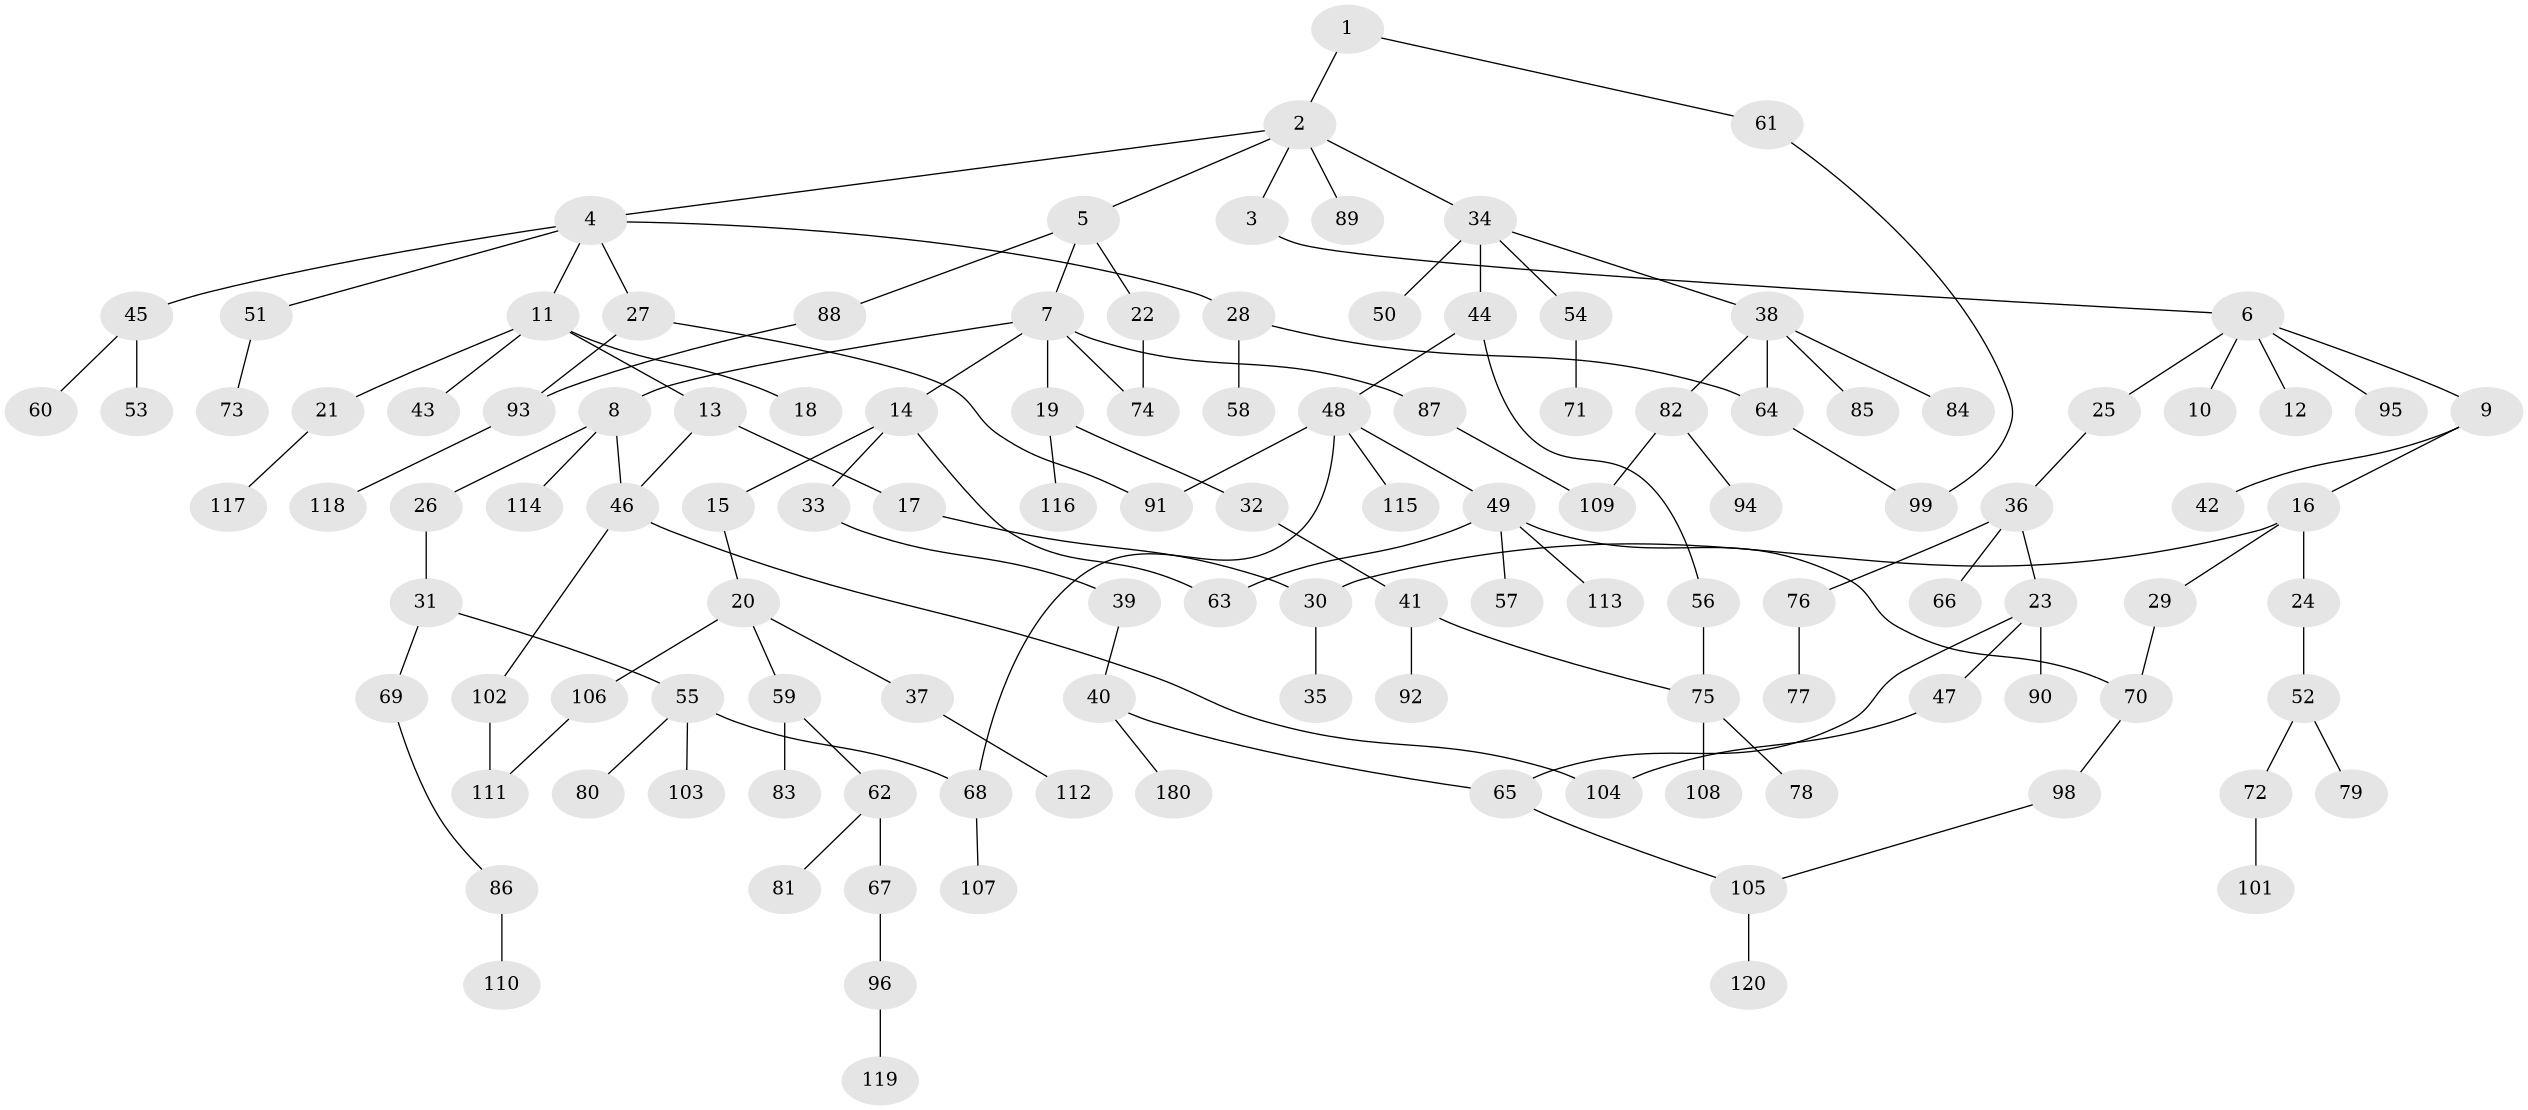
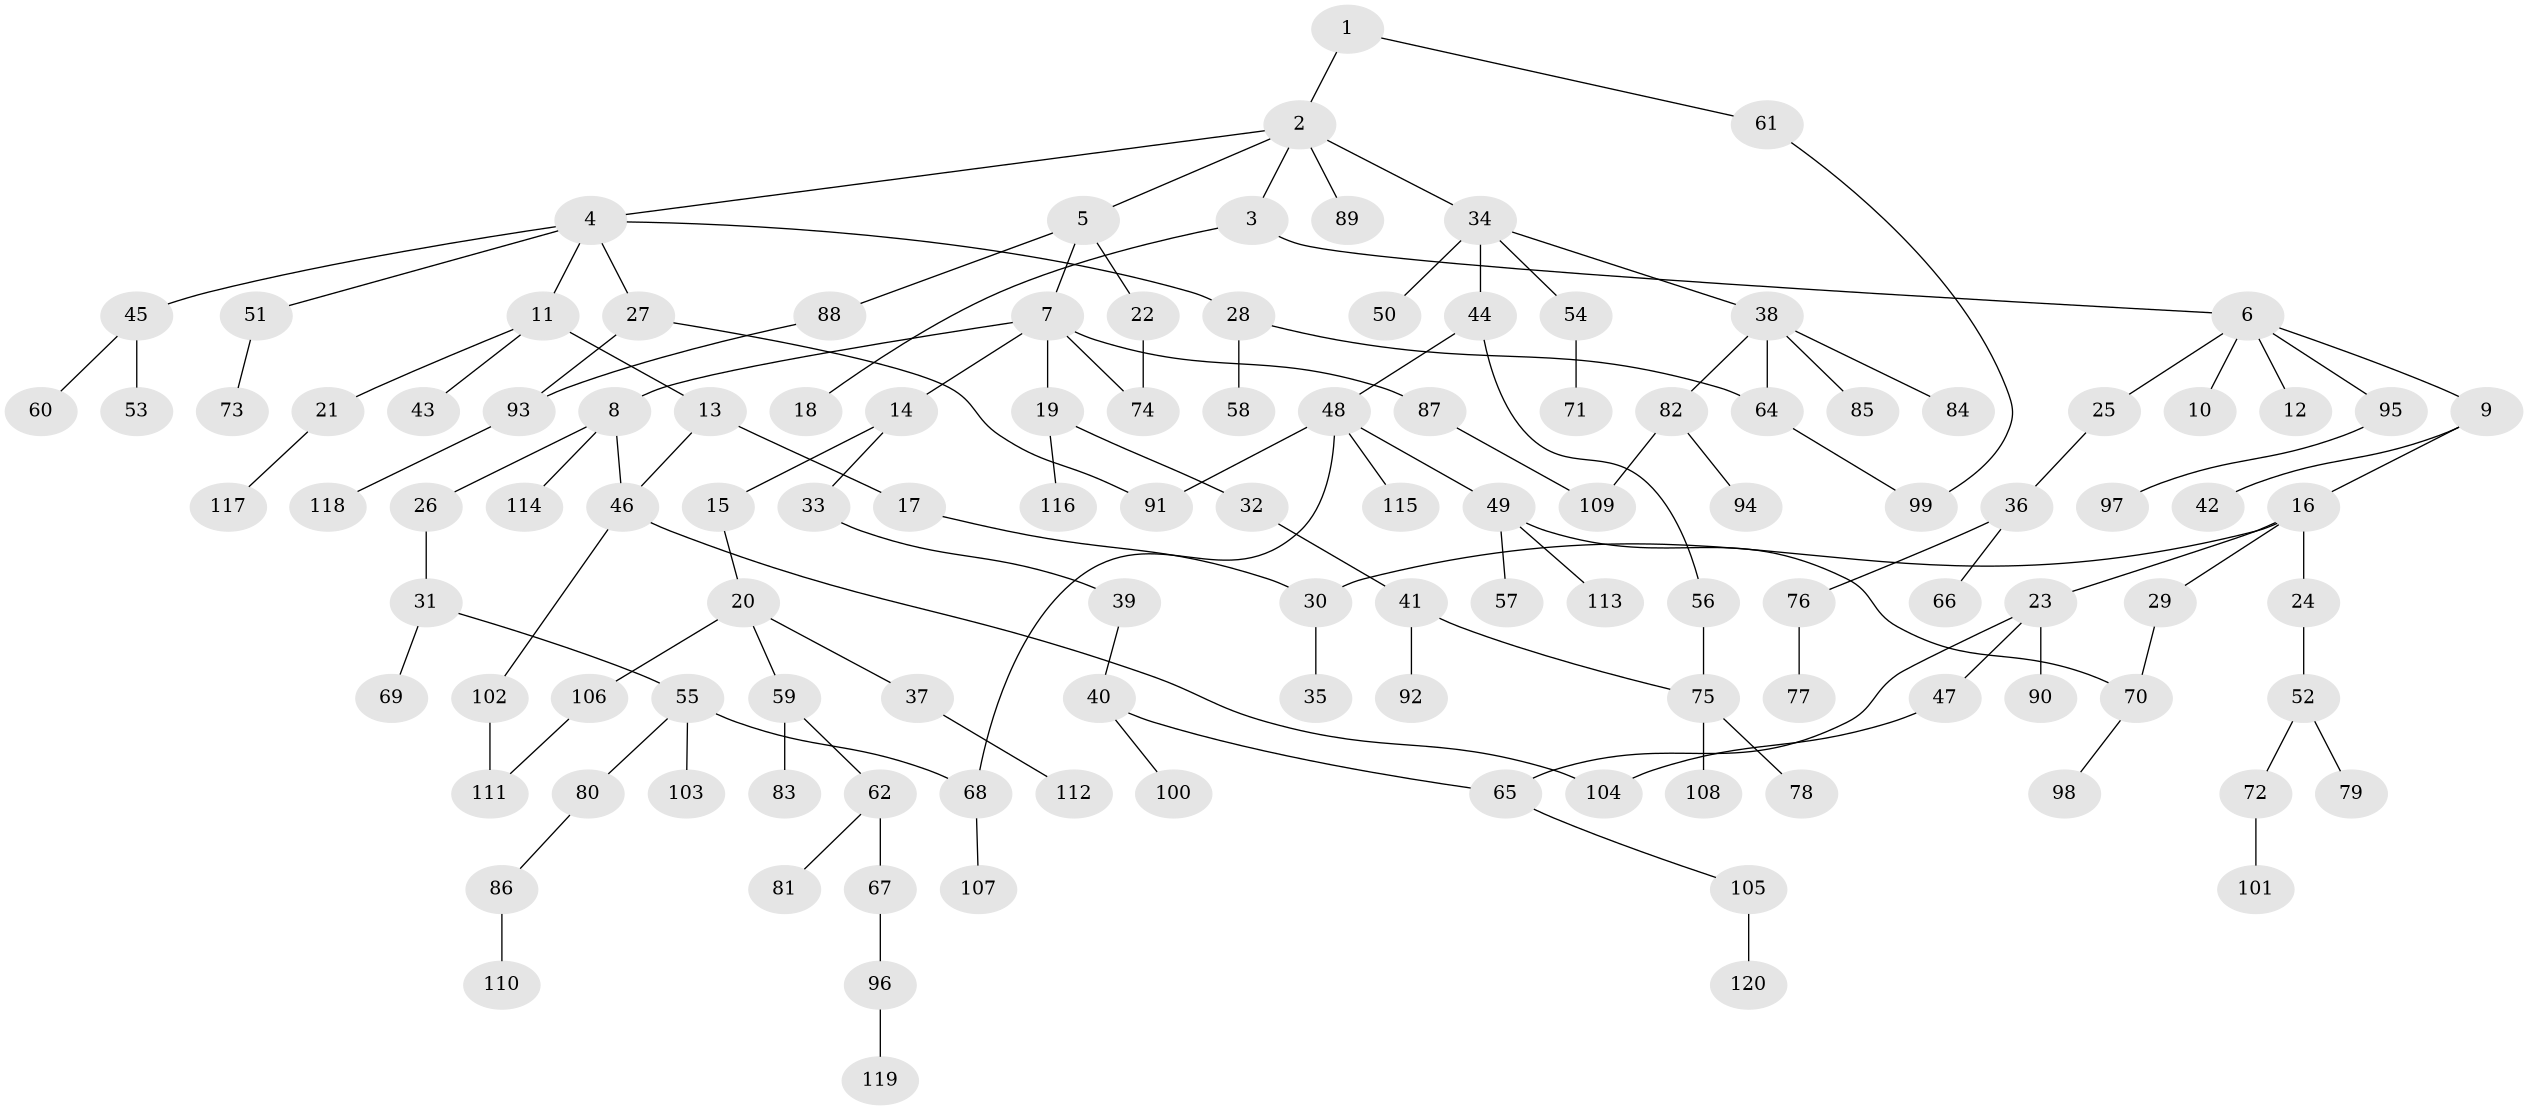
(675, 364) -> (1013, 287)
none -> (2112, 507)
(2029, 555) -> (2175, 558)
(1220, 603) -> none
(1174, 794) -> (1174, 794)
(430, 802) -> (545, 842)
(1907, 842) -> none
